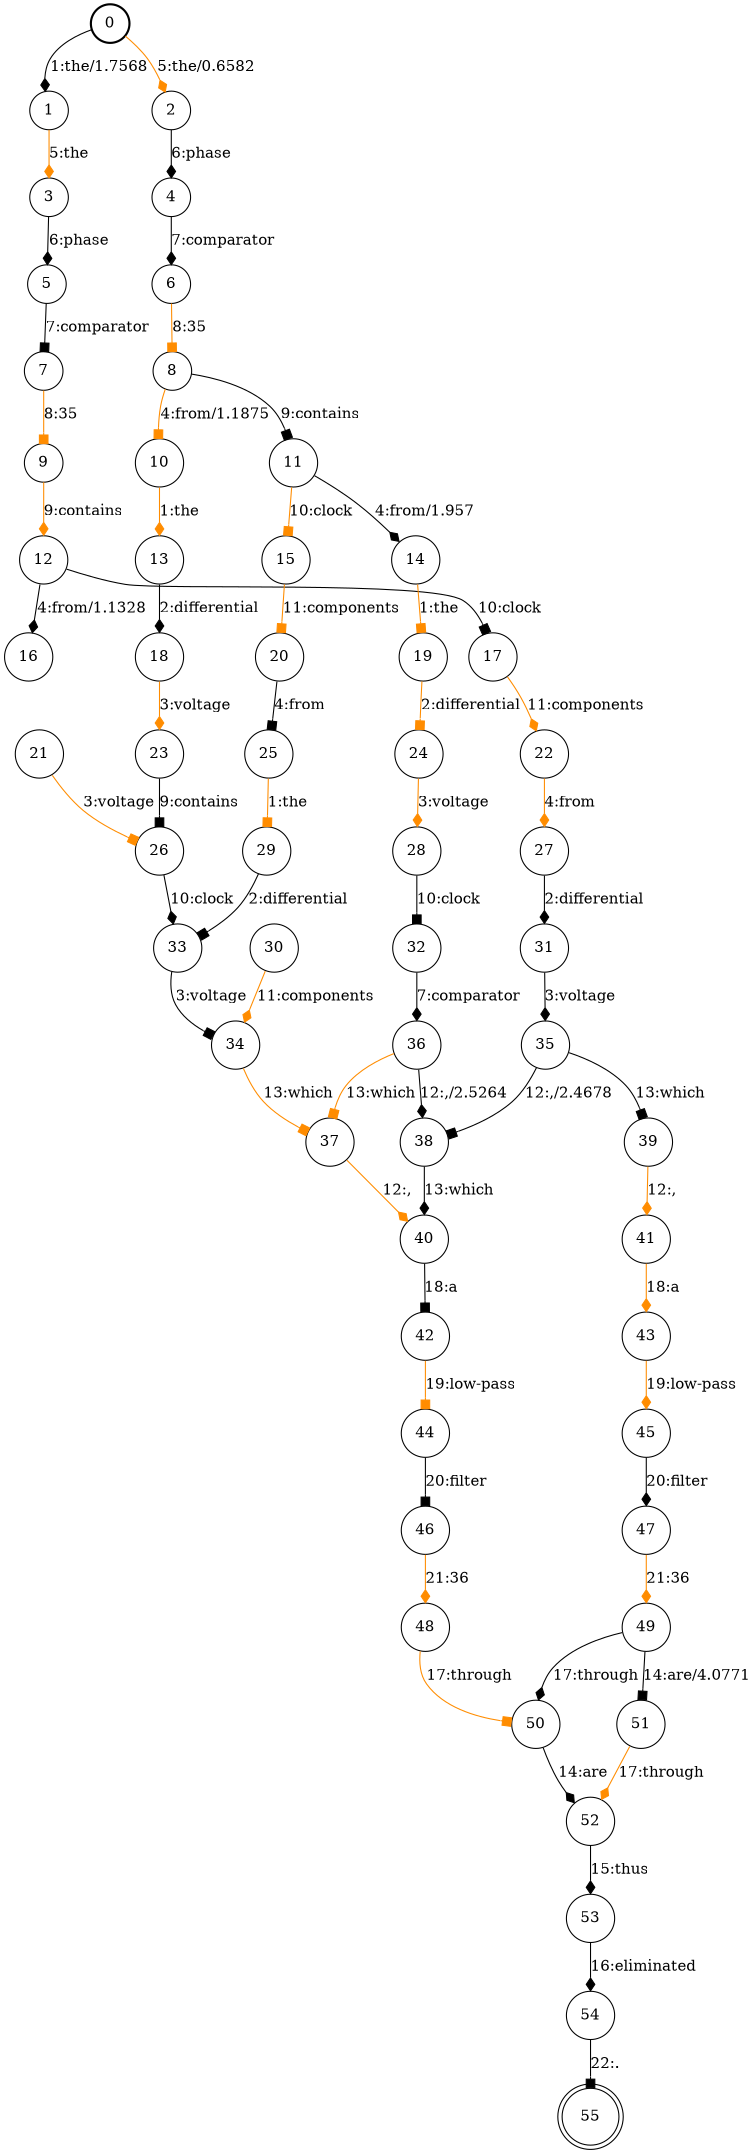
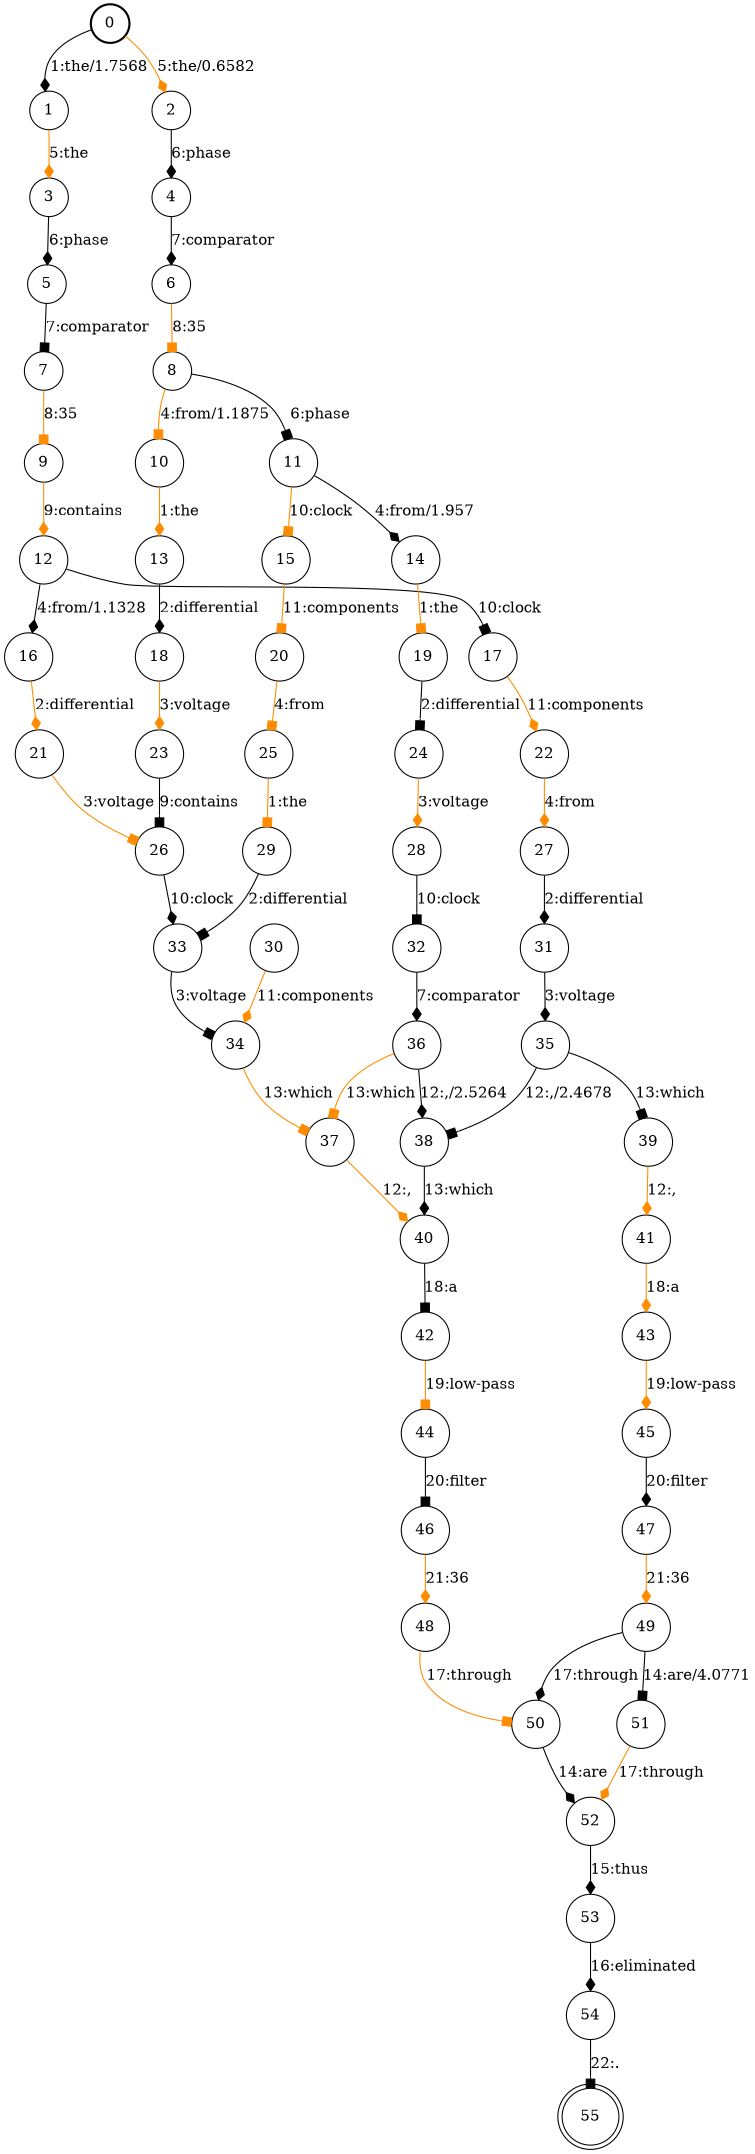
(320, 414) -> (320, 414)
none -> (33, 699)
(275, 700) -> (275, 700)
(421, 700) -> (421, 700)
